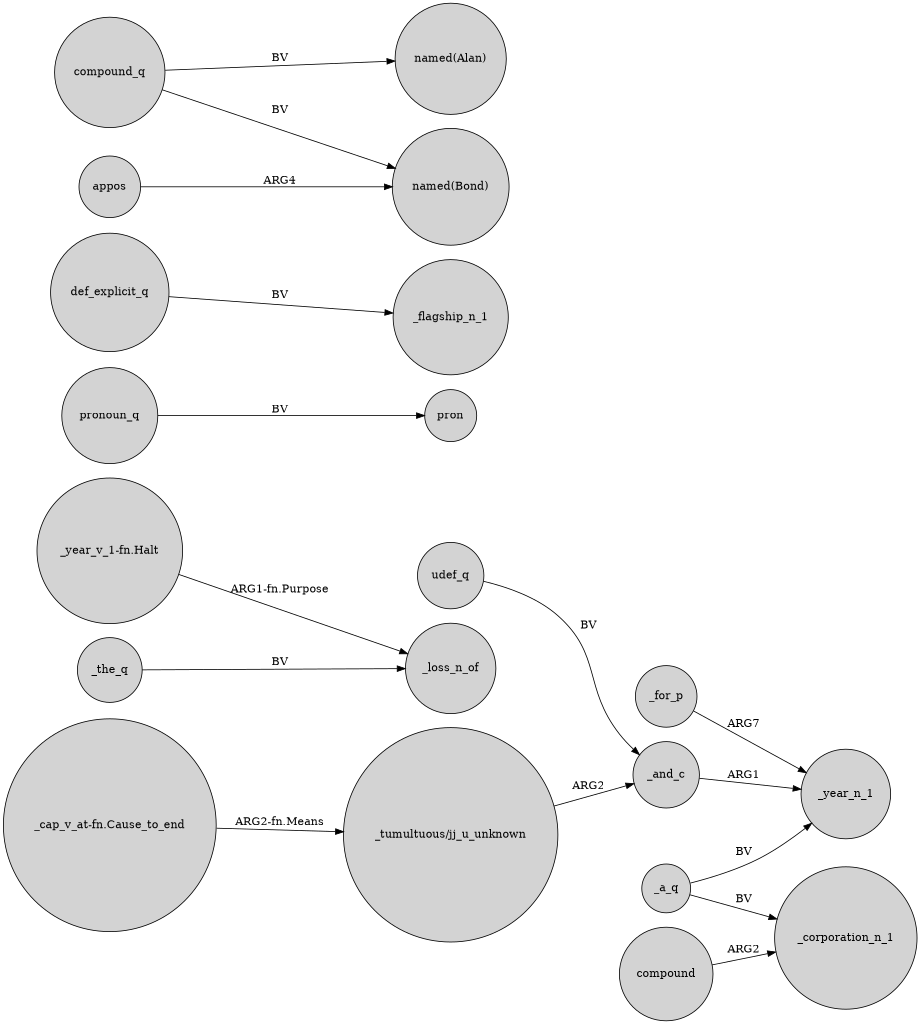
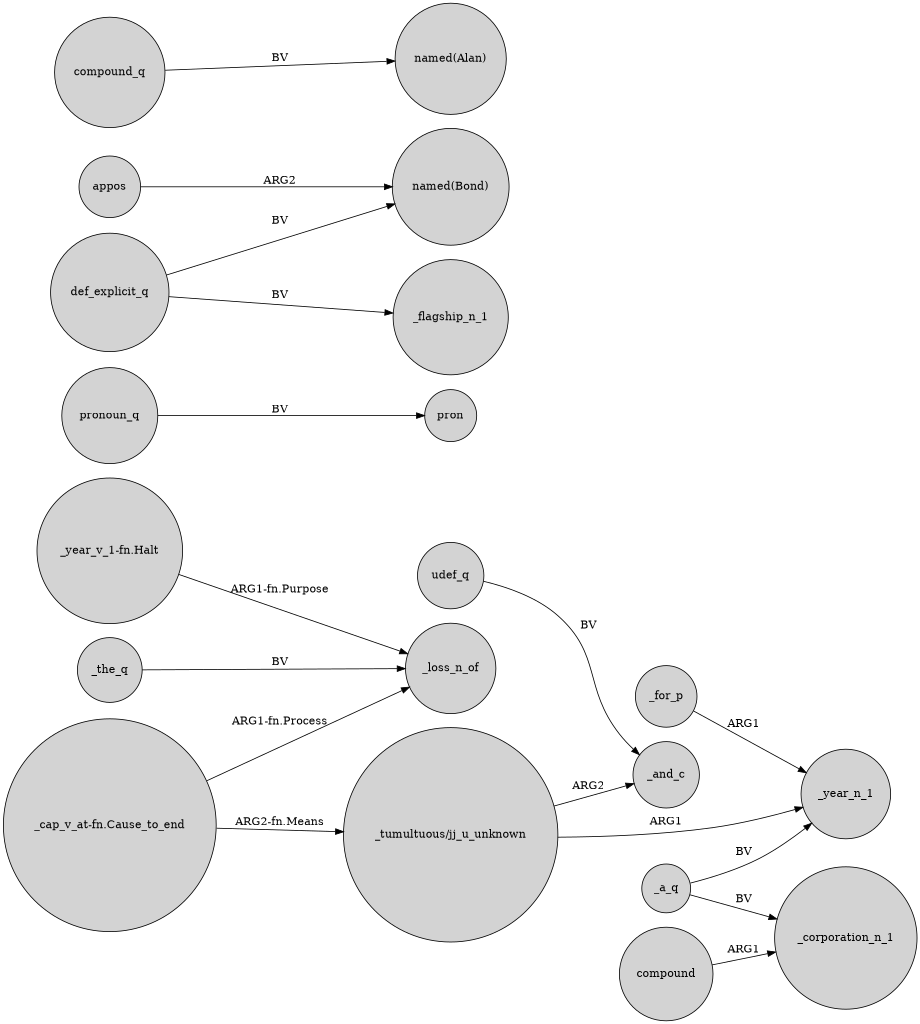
(275, 128) -> (277, 241)
(280, 181) -> (280, 181)
(744, 724) -> (744, 724)
none -> (304, 736)
(746, 783) -> (678, 832)
(744, 950) -> (744, 950)
